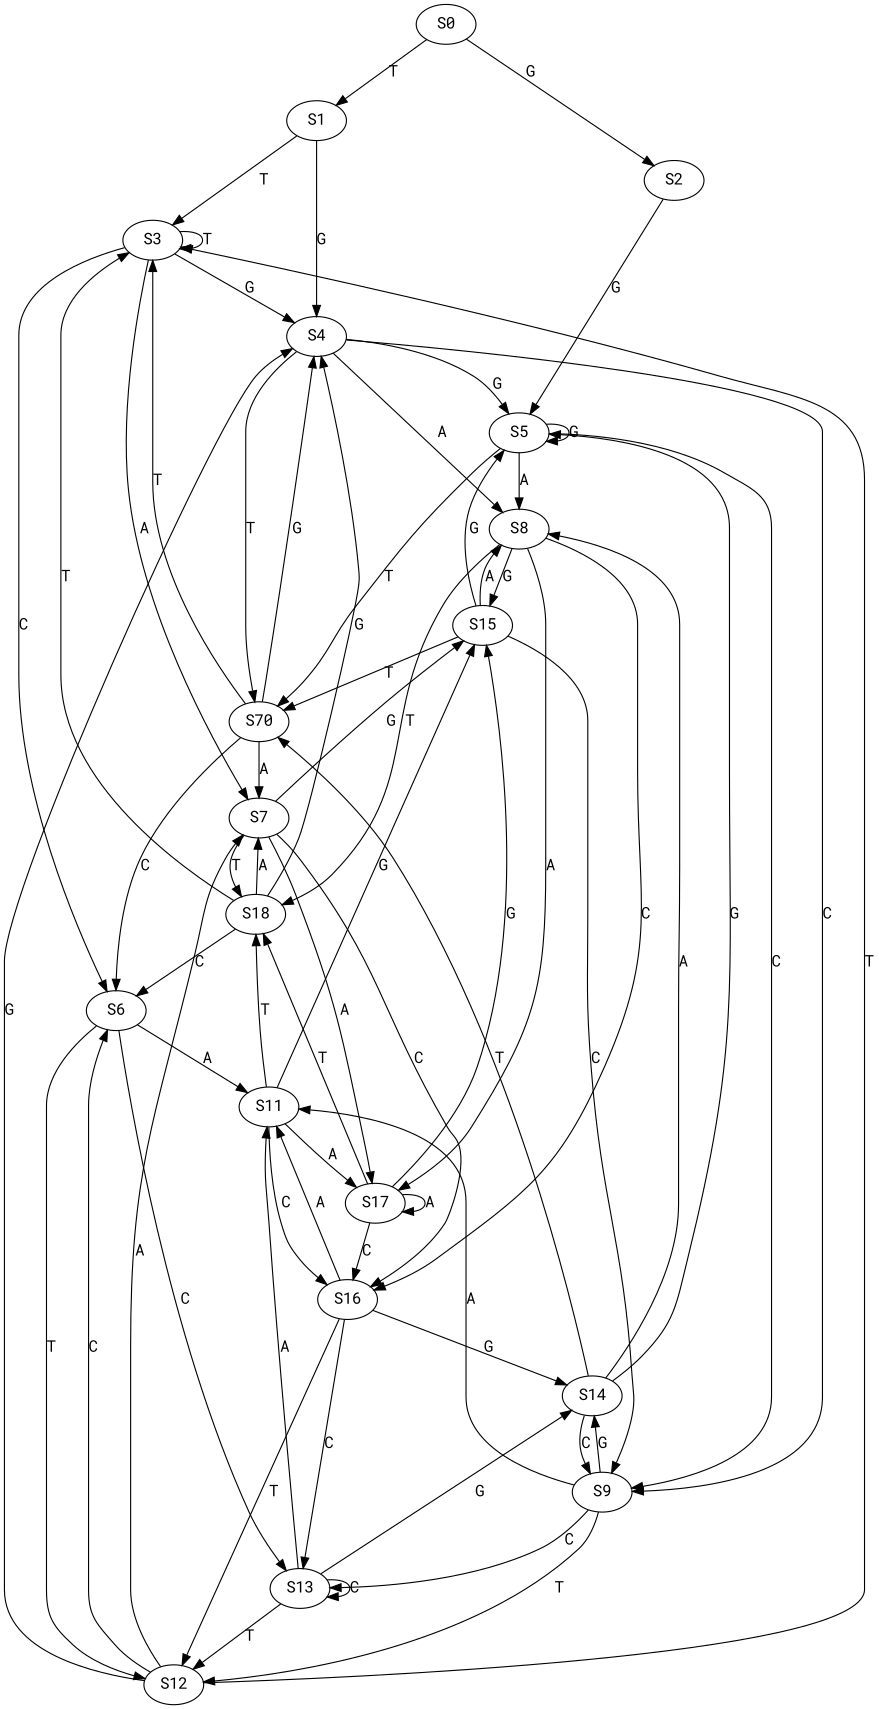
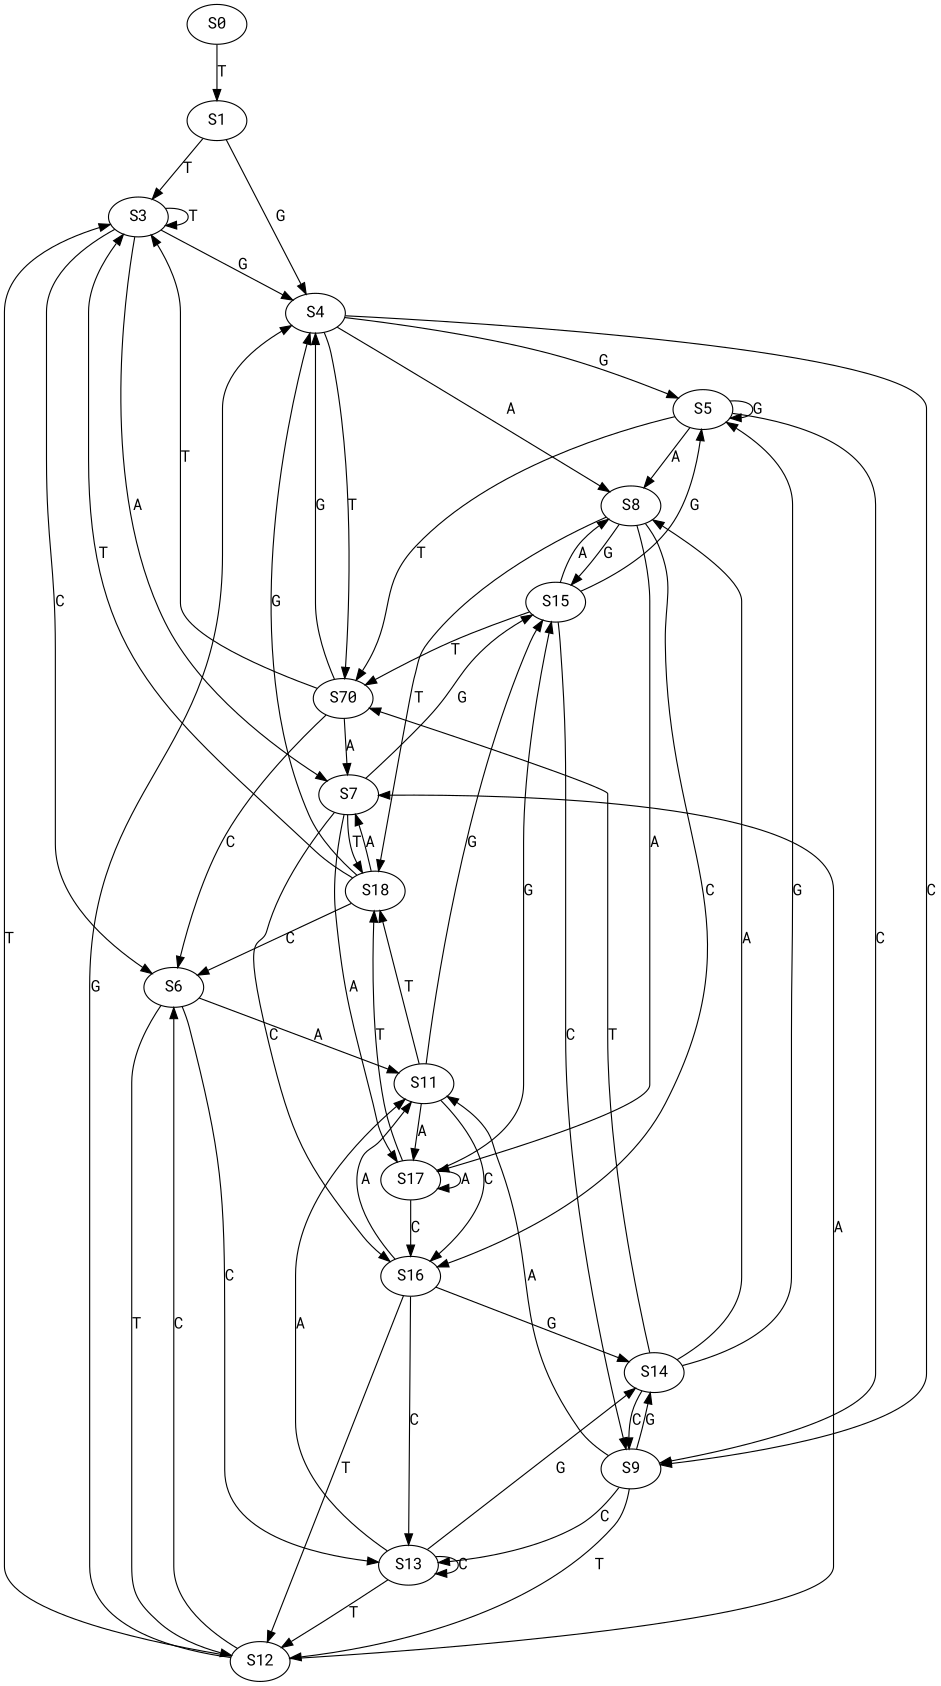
(674, 180) -> none
